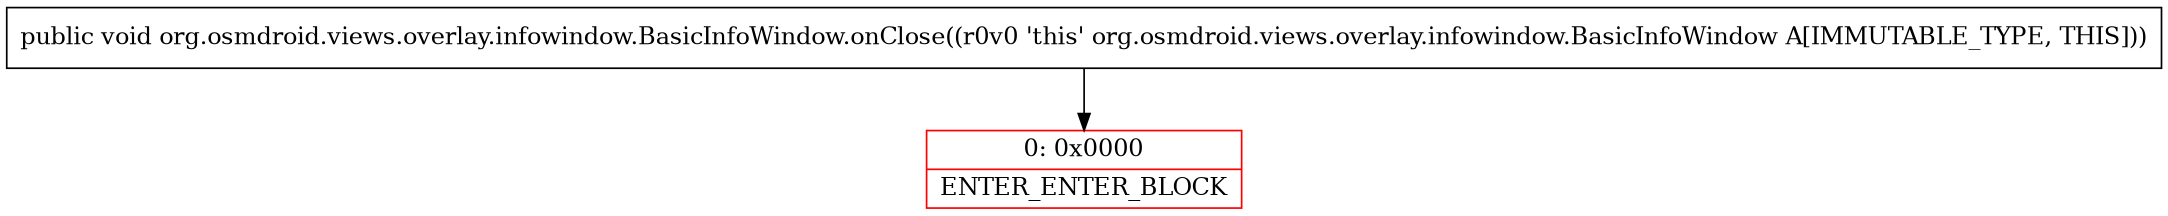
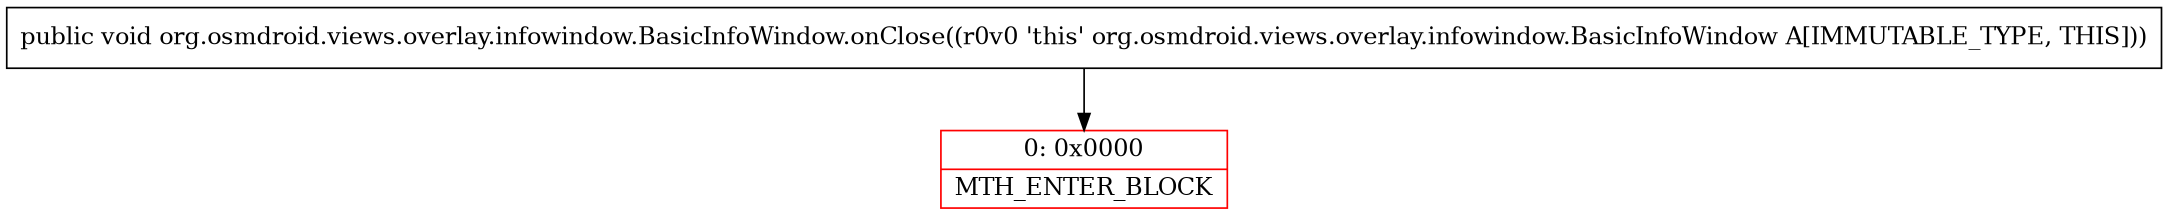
(1084, 188) -> (1084, 188)
